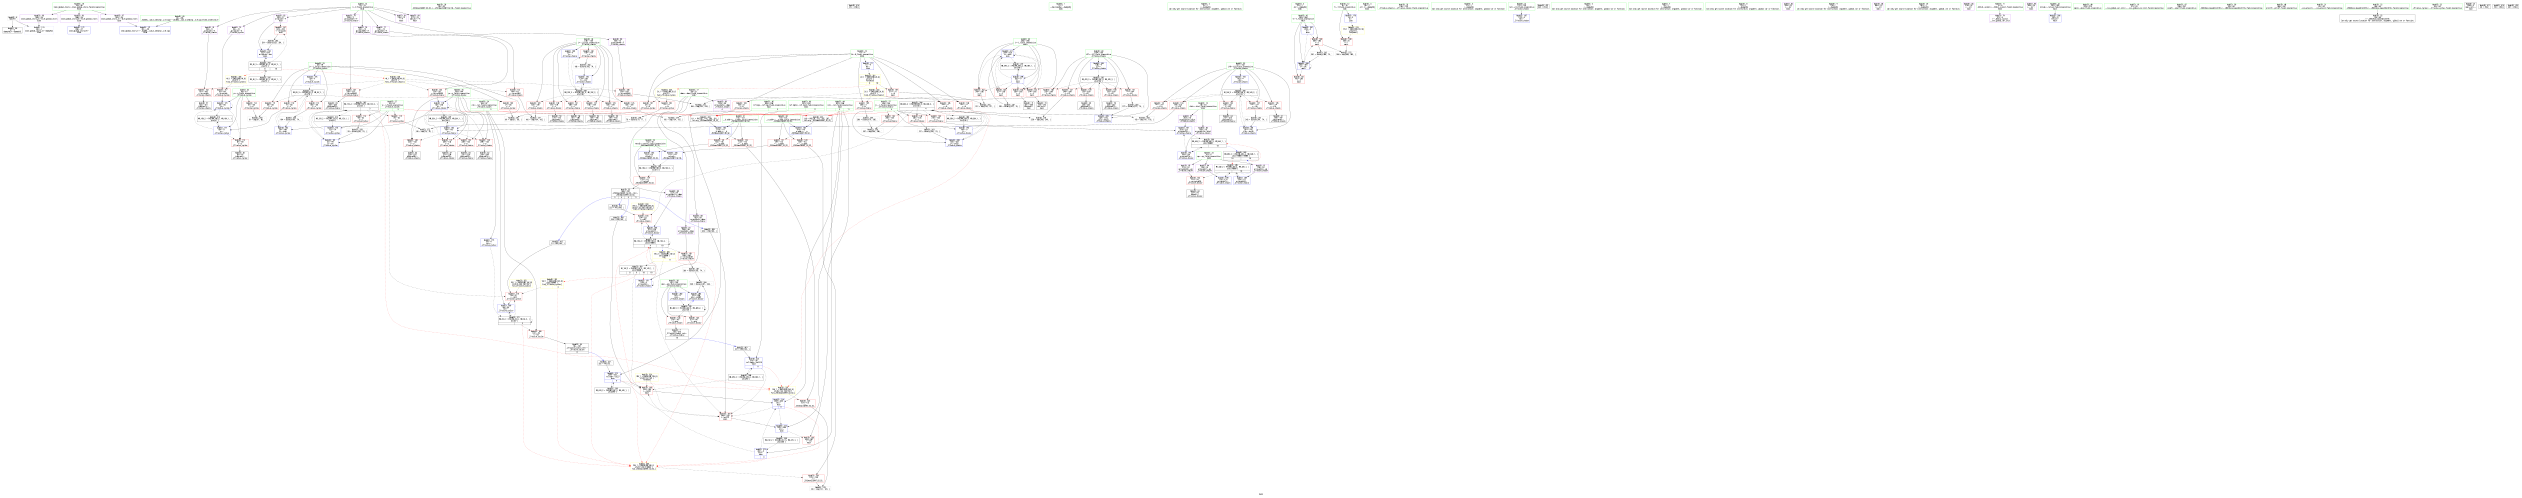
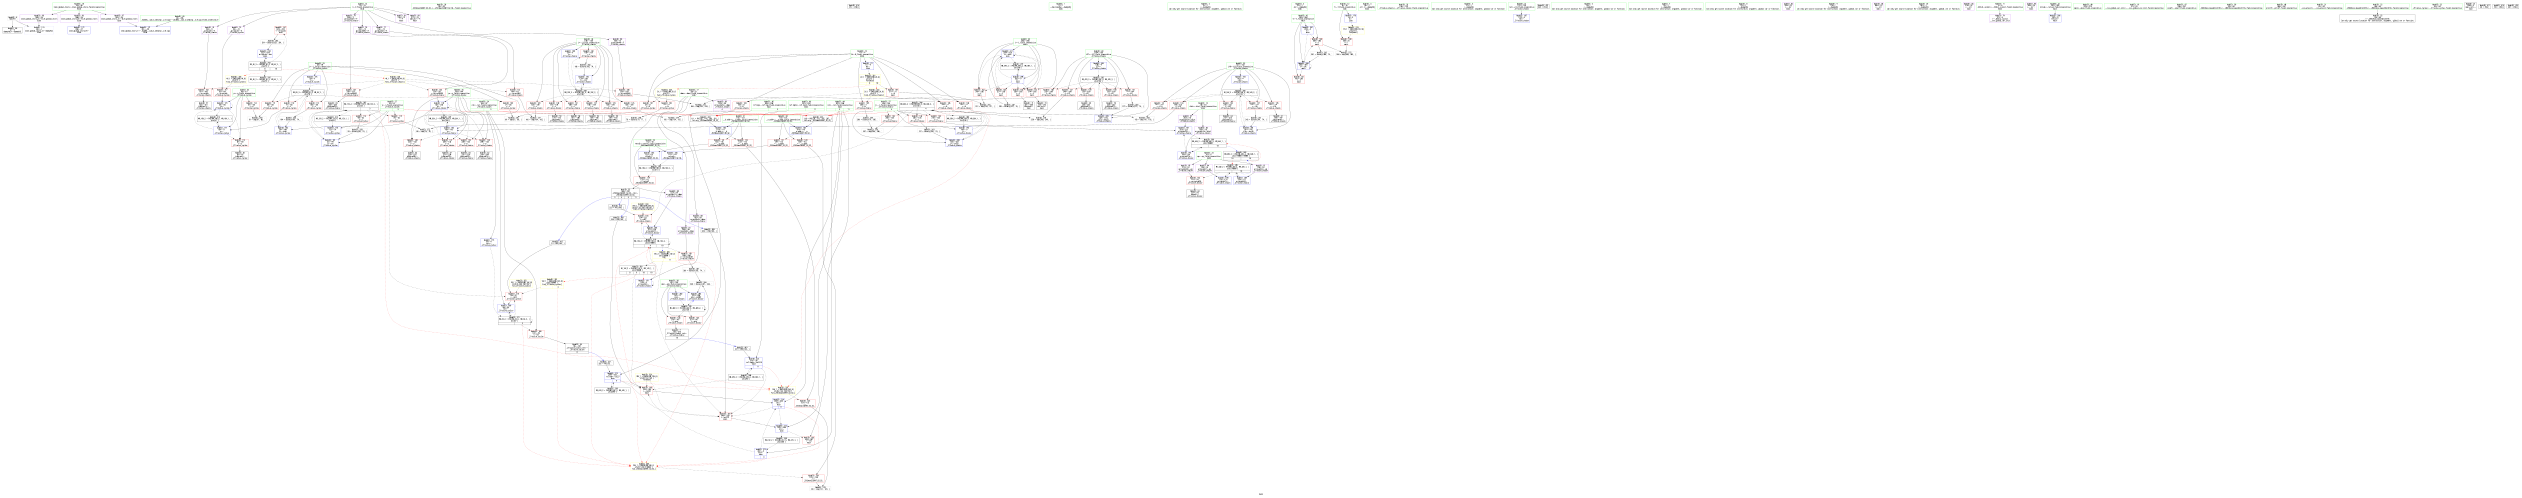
(281, 18) -> none
